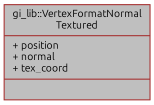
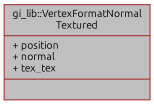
(41, 68) -> (35, 68)
